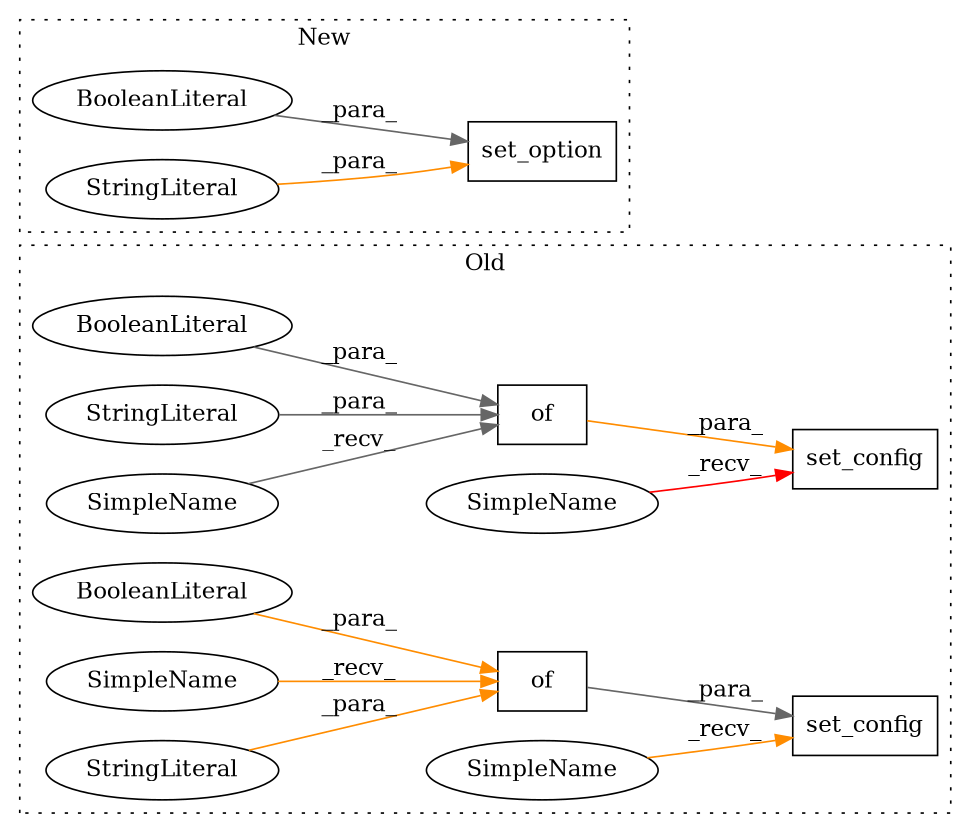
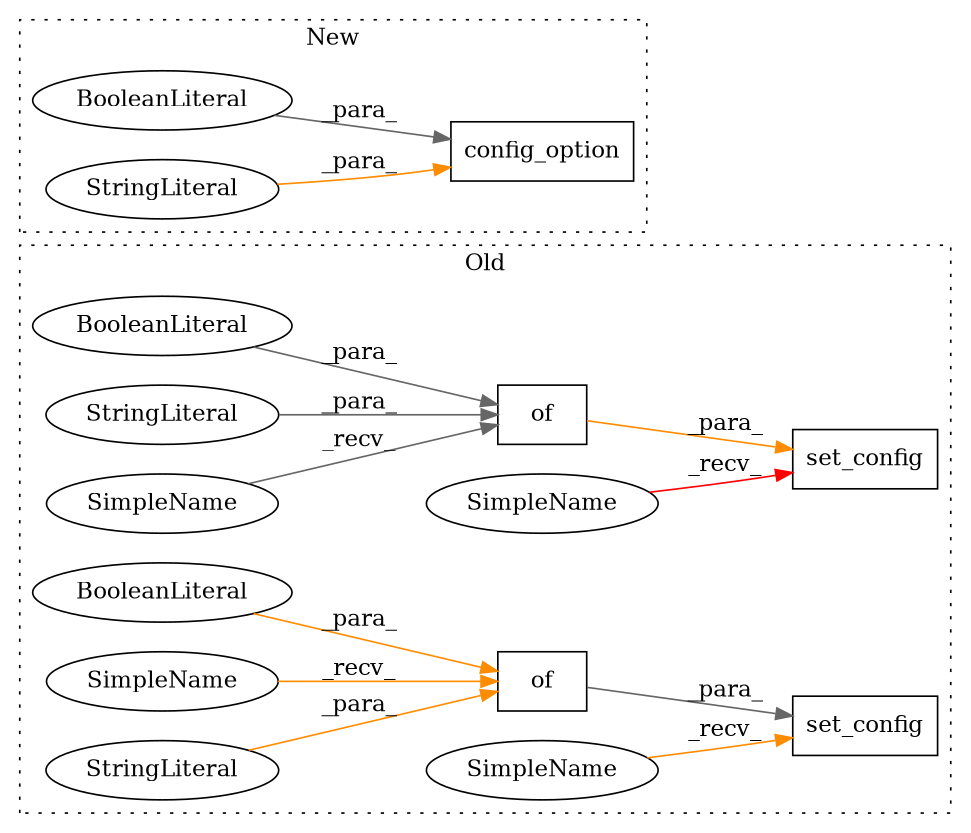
(542, 151) -> (542, 151)
